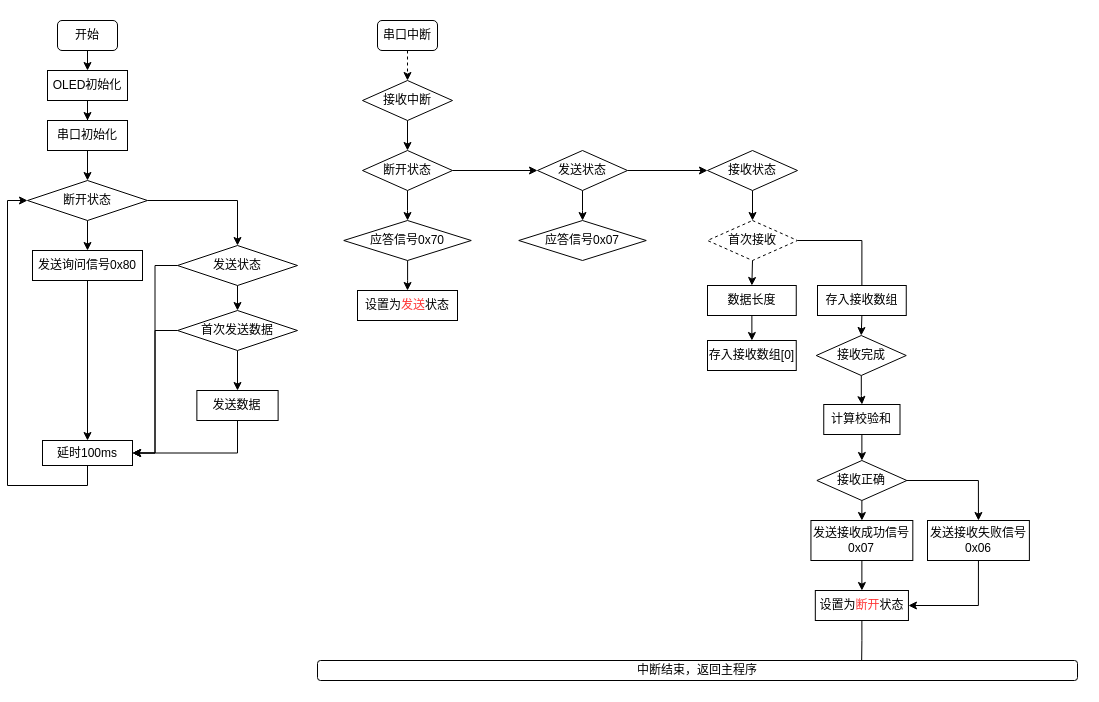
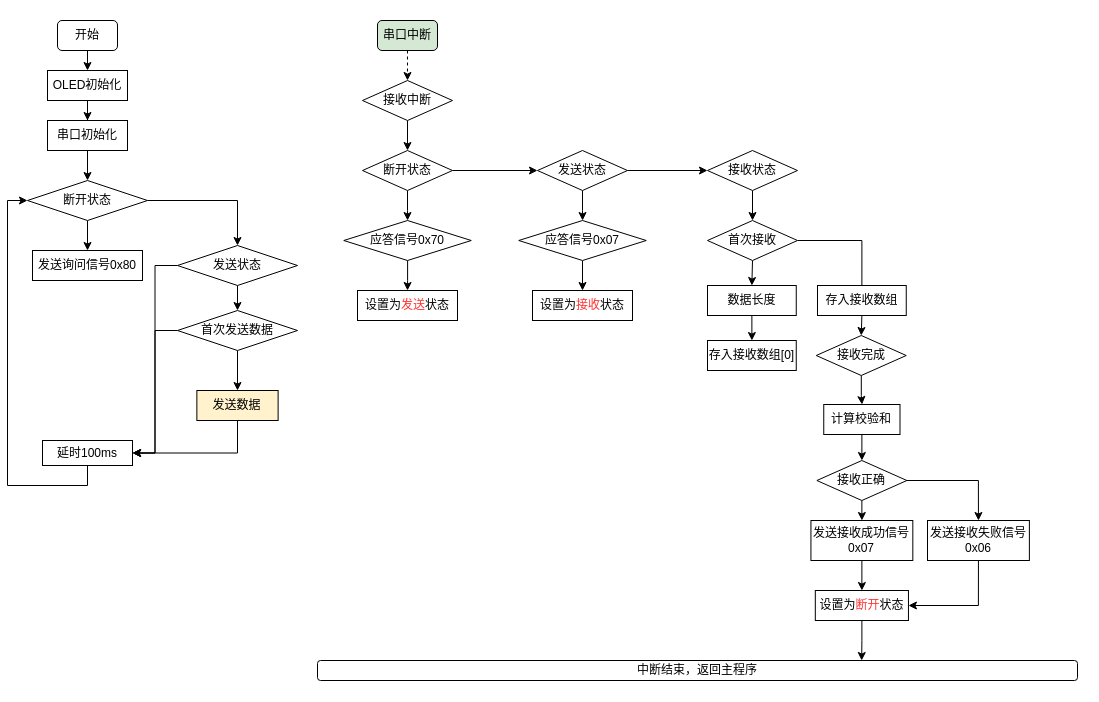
(408, 36) -> (408, 36)
(753, 241) -> (753, 241)
none -> (583, 272)
none -> (583, 306)
(88, 357) -> none
(237, 406) -> (237, 406)
(862, 654) -> (862, 652)
